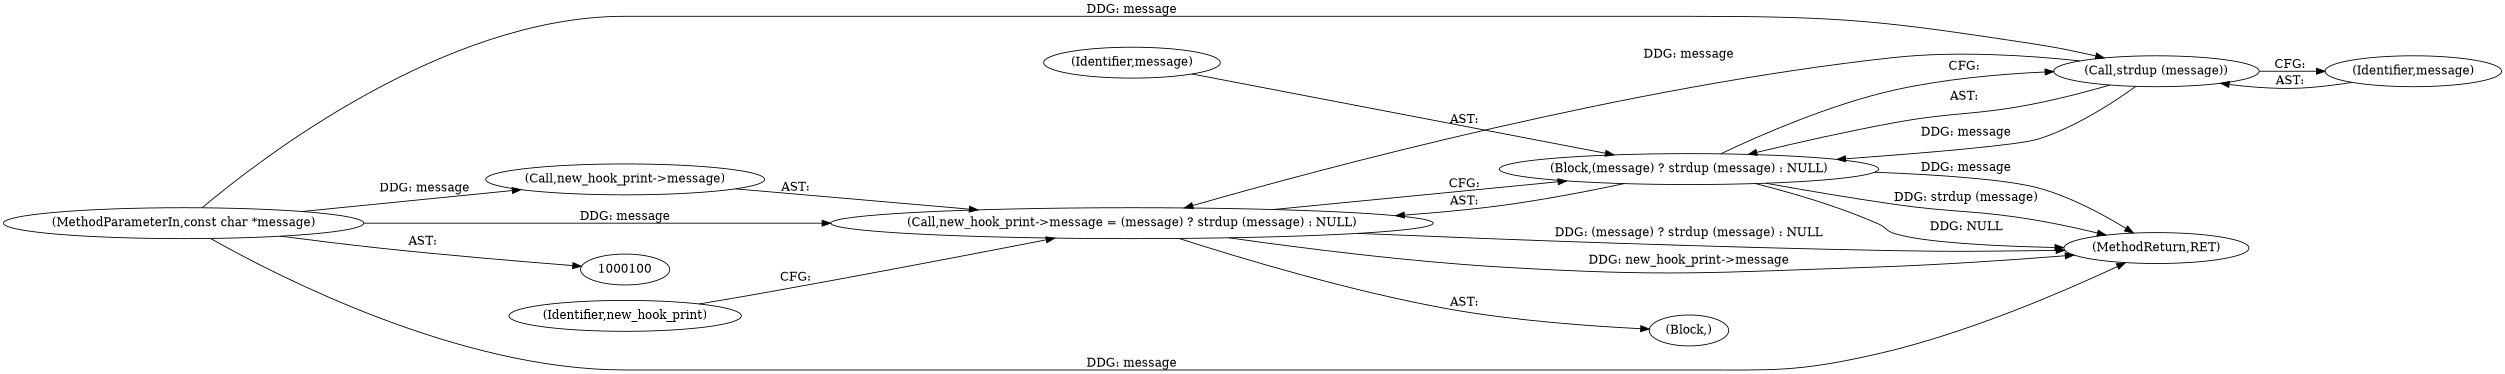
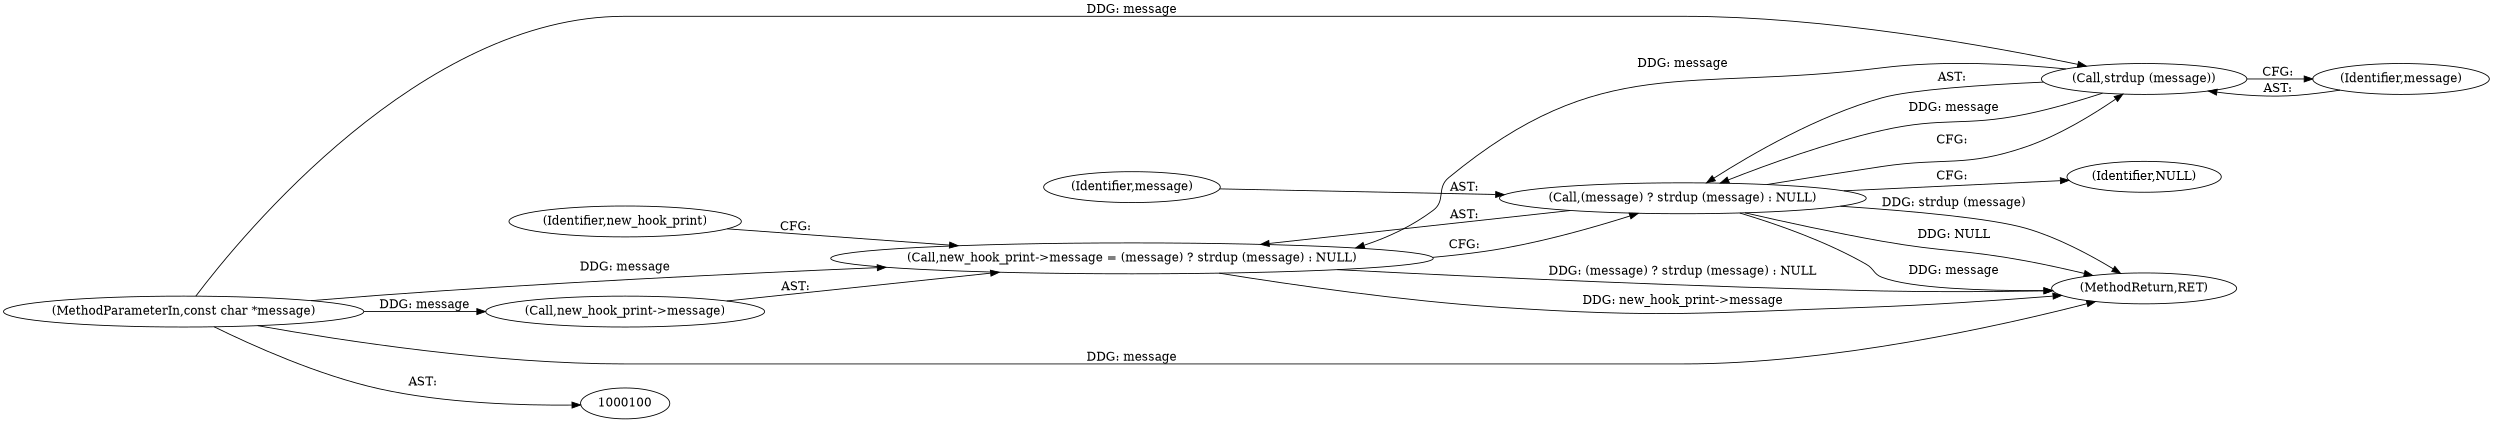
(1689, 169) -> (1683, 198)
none -> (2144, 177)
(1689, 330) -> none
